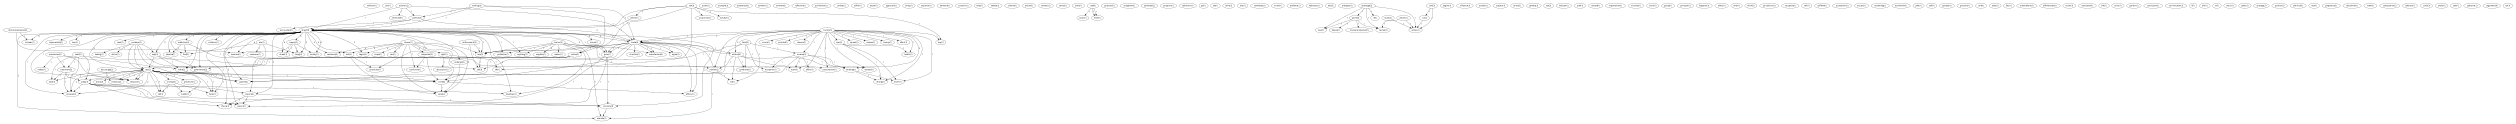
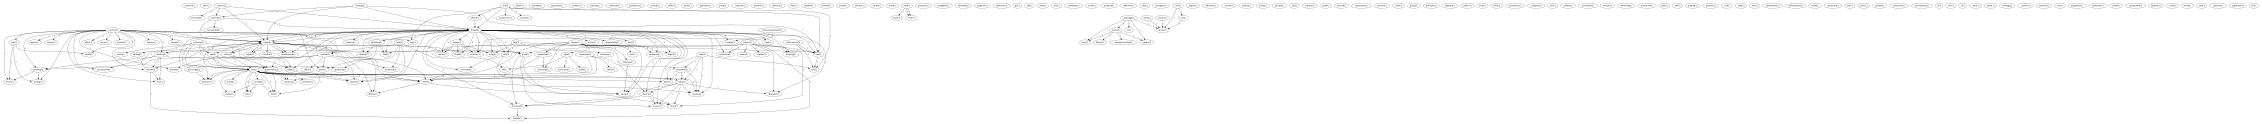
(1389, 21) -> none
(393, 48) -> (574, 62)
(129, 112) -> none
